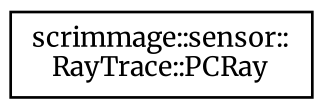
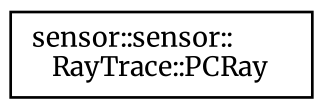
(162, 55) -> (162, 55)
